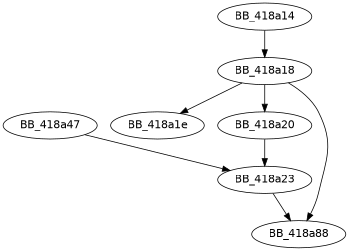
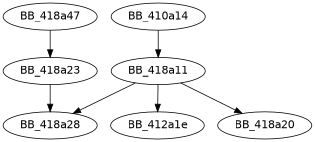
(265, 17) -> (158, 17)
(265, 71) -> (158, 71)
(157, 125) -> (157, 125)
(265, 149) -> none
(299, 234) -> (50, 125)
